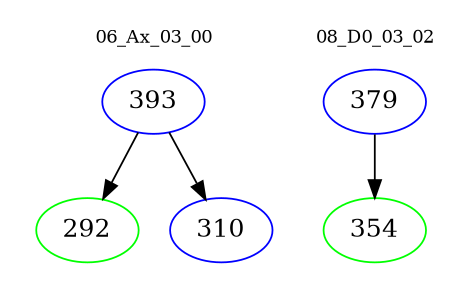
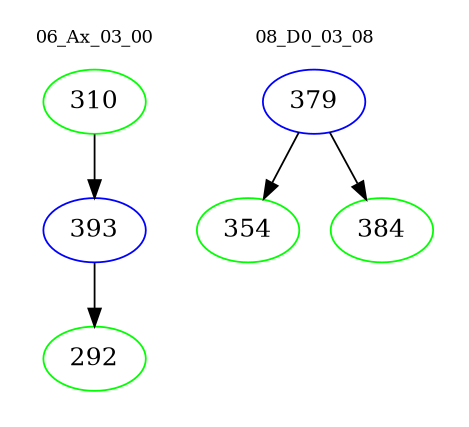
(376, 38) -> (315, 38)
(183, 158) -> (95, 157)
(221, 230) -> (95, 102)
none -> (382, 230)
